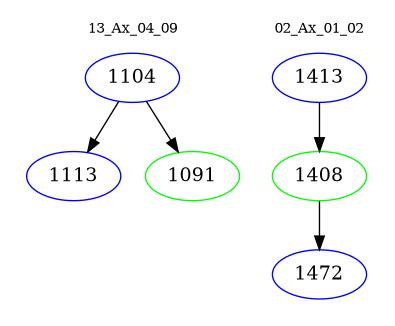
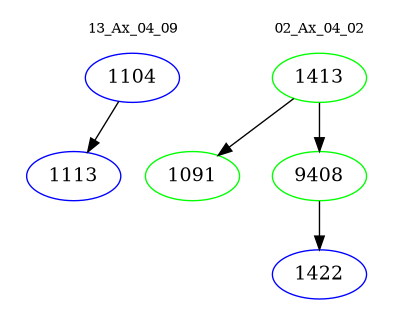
(319, 29) -> (319, 29)
(319, 78) -> (319, 78)
(159, 121) -> (270, 117)
(319, 176) -> (319, 176)
(319, 274) -> (319, 274)
